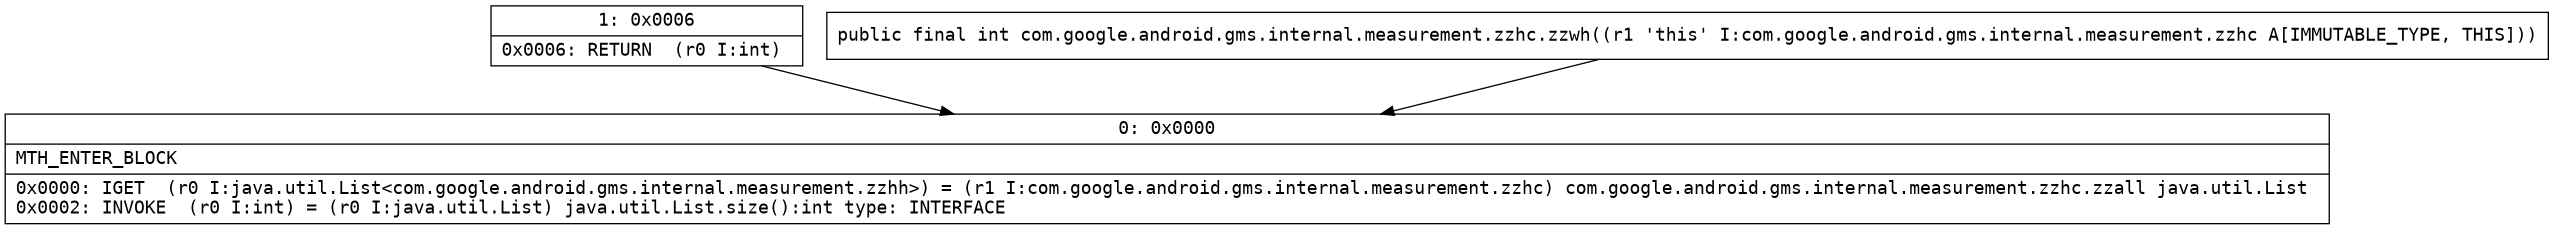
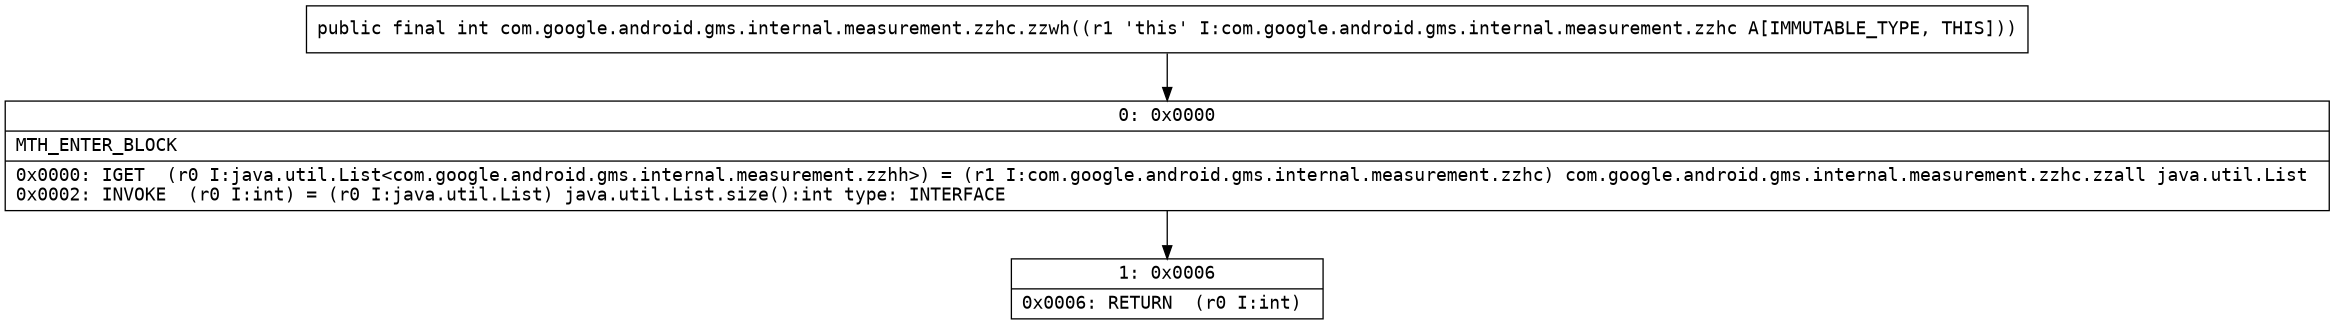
(851, 88) -> (1167, 228)
